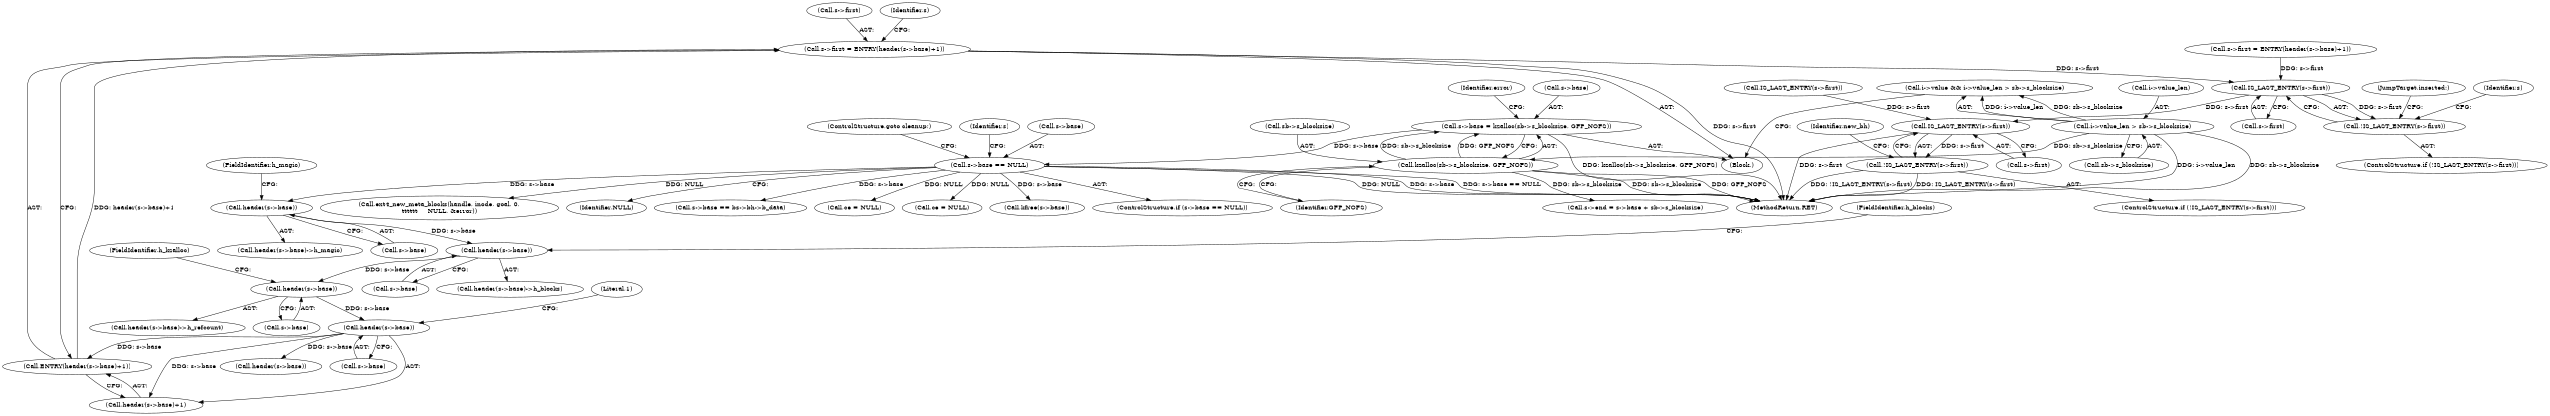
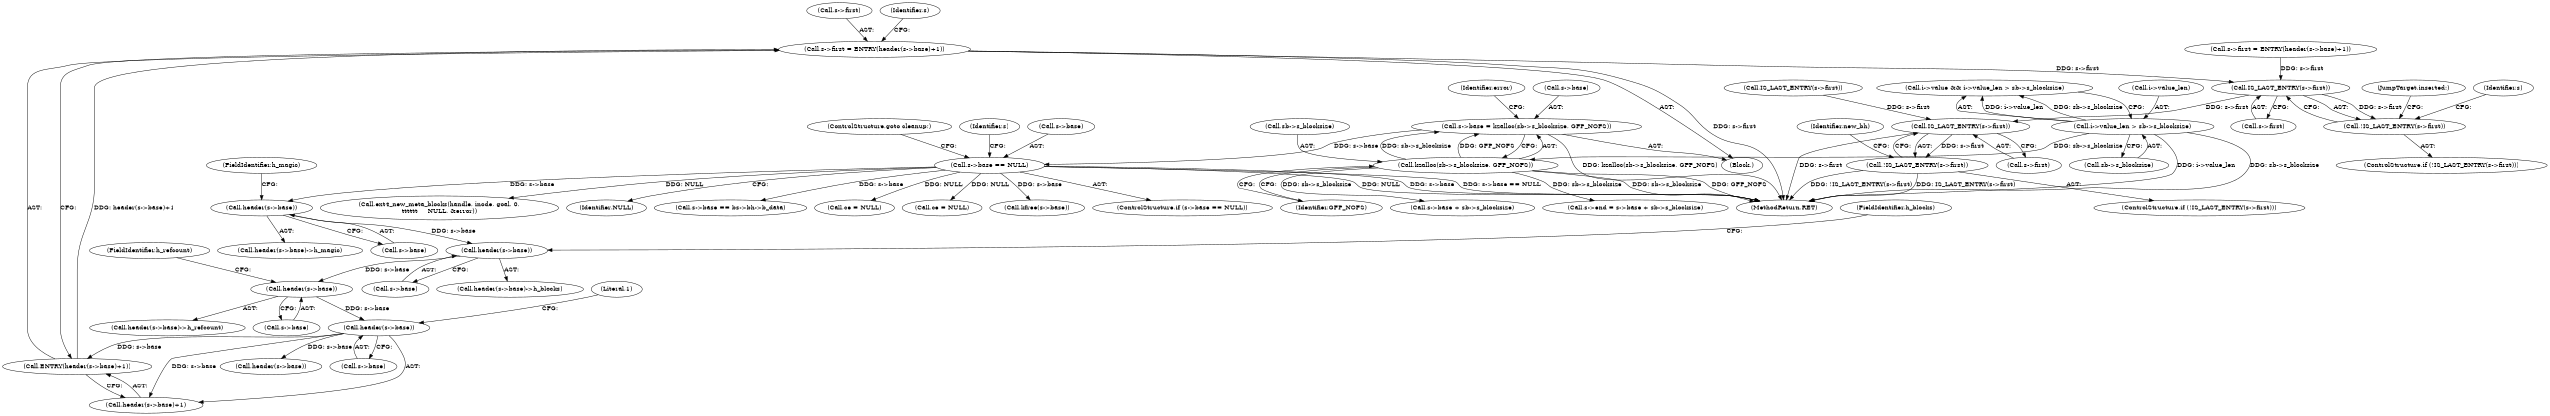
(1827, 107) -> (2107, 97)
none -> (1463, 208)
(150, 251) -> (150, 251)
